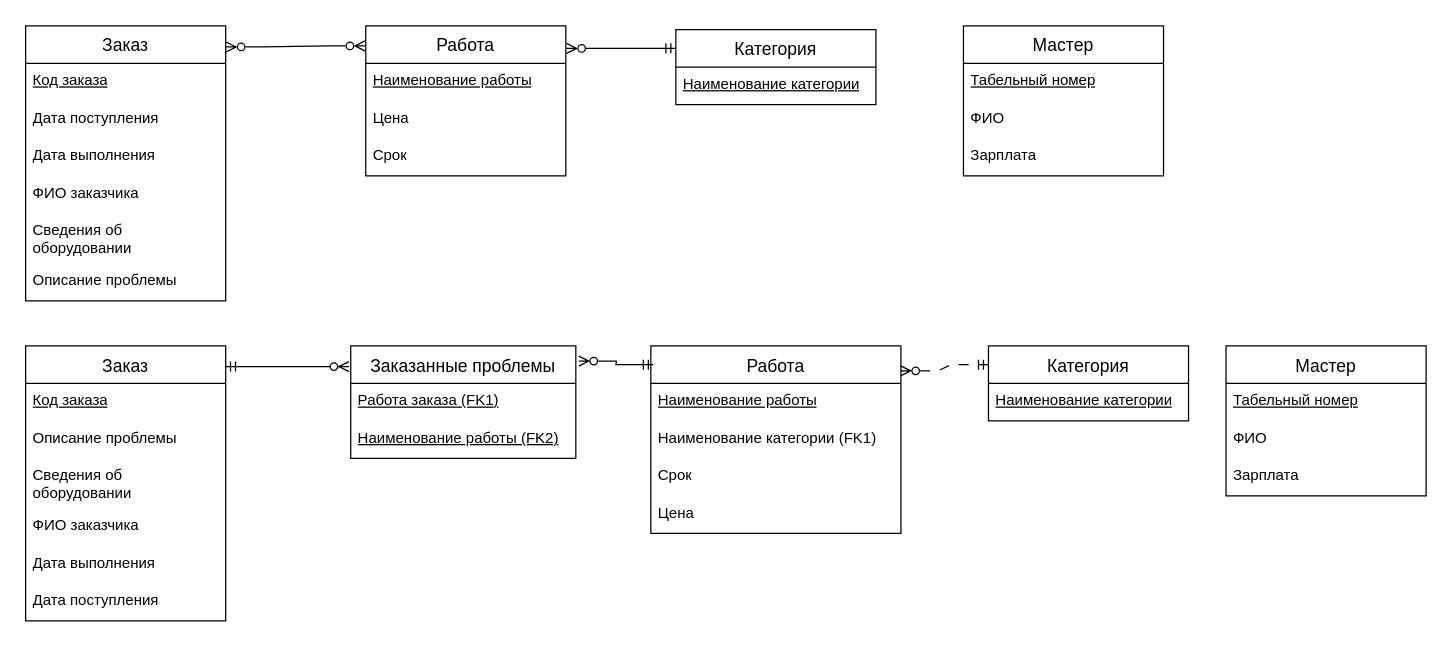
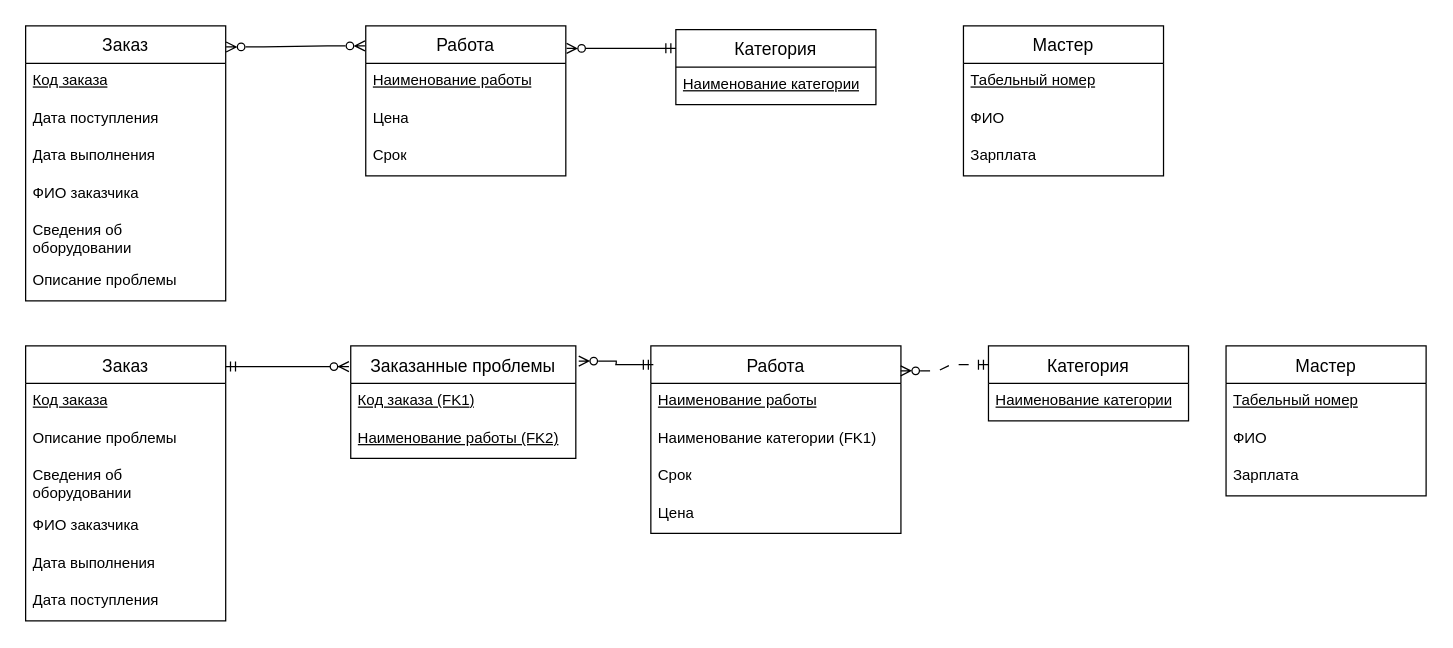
(434, 401) -> (421, 401)
